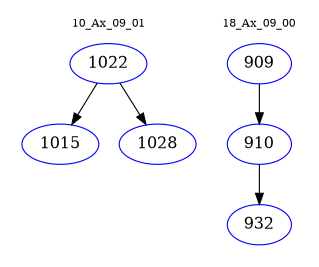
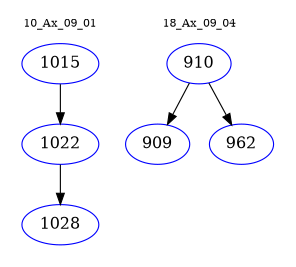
(259, 24) -> (200, 24)
(259, 98) -> (181, 99)
(88, 99) -> (60, 98)
(259, 225) -> (242, 144)
